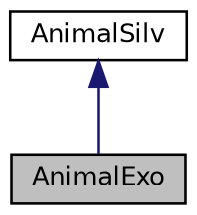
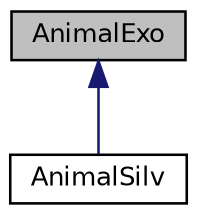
(98, 121) -> (98, 121)
